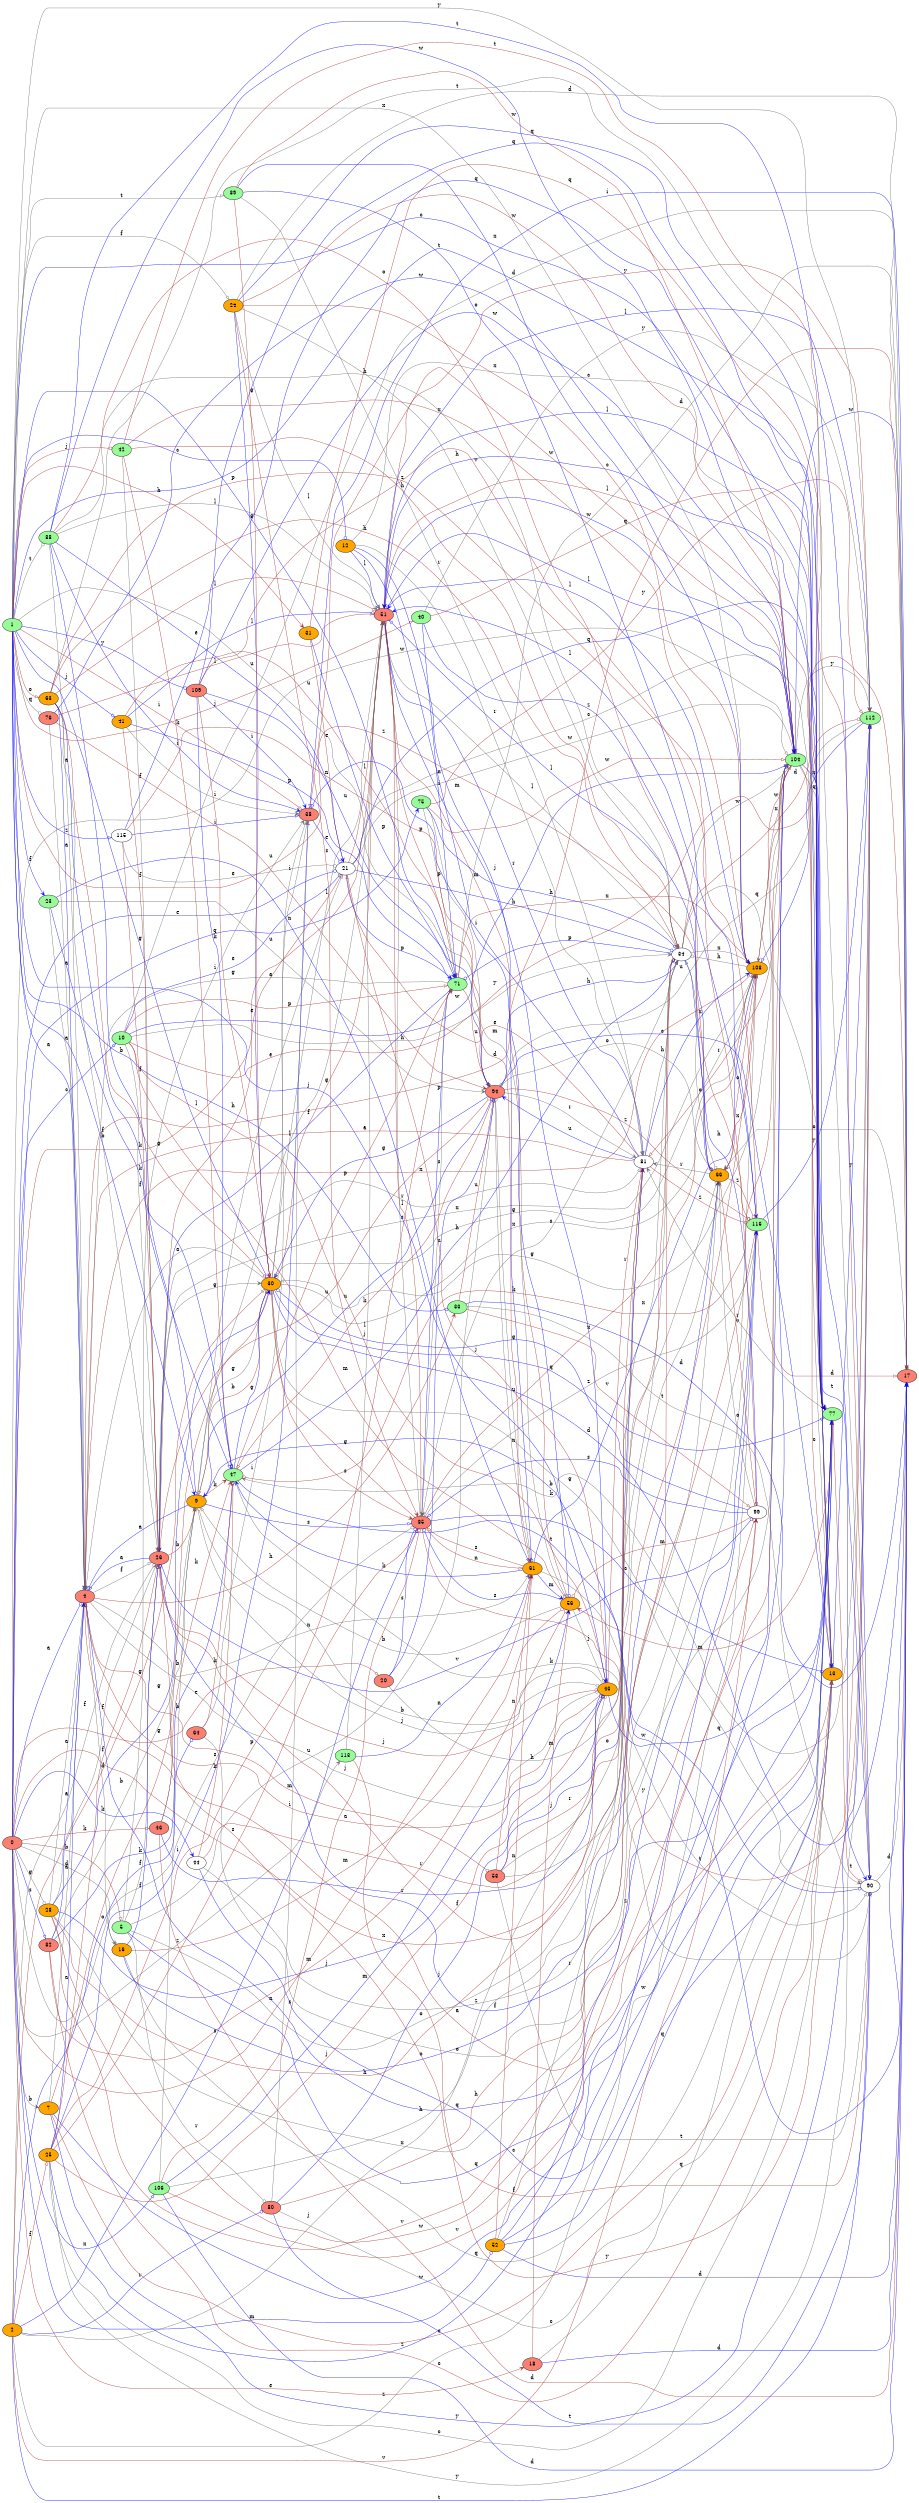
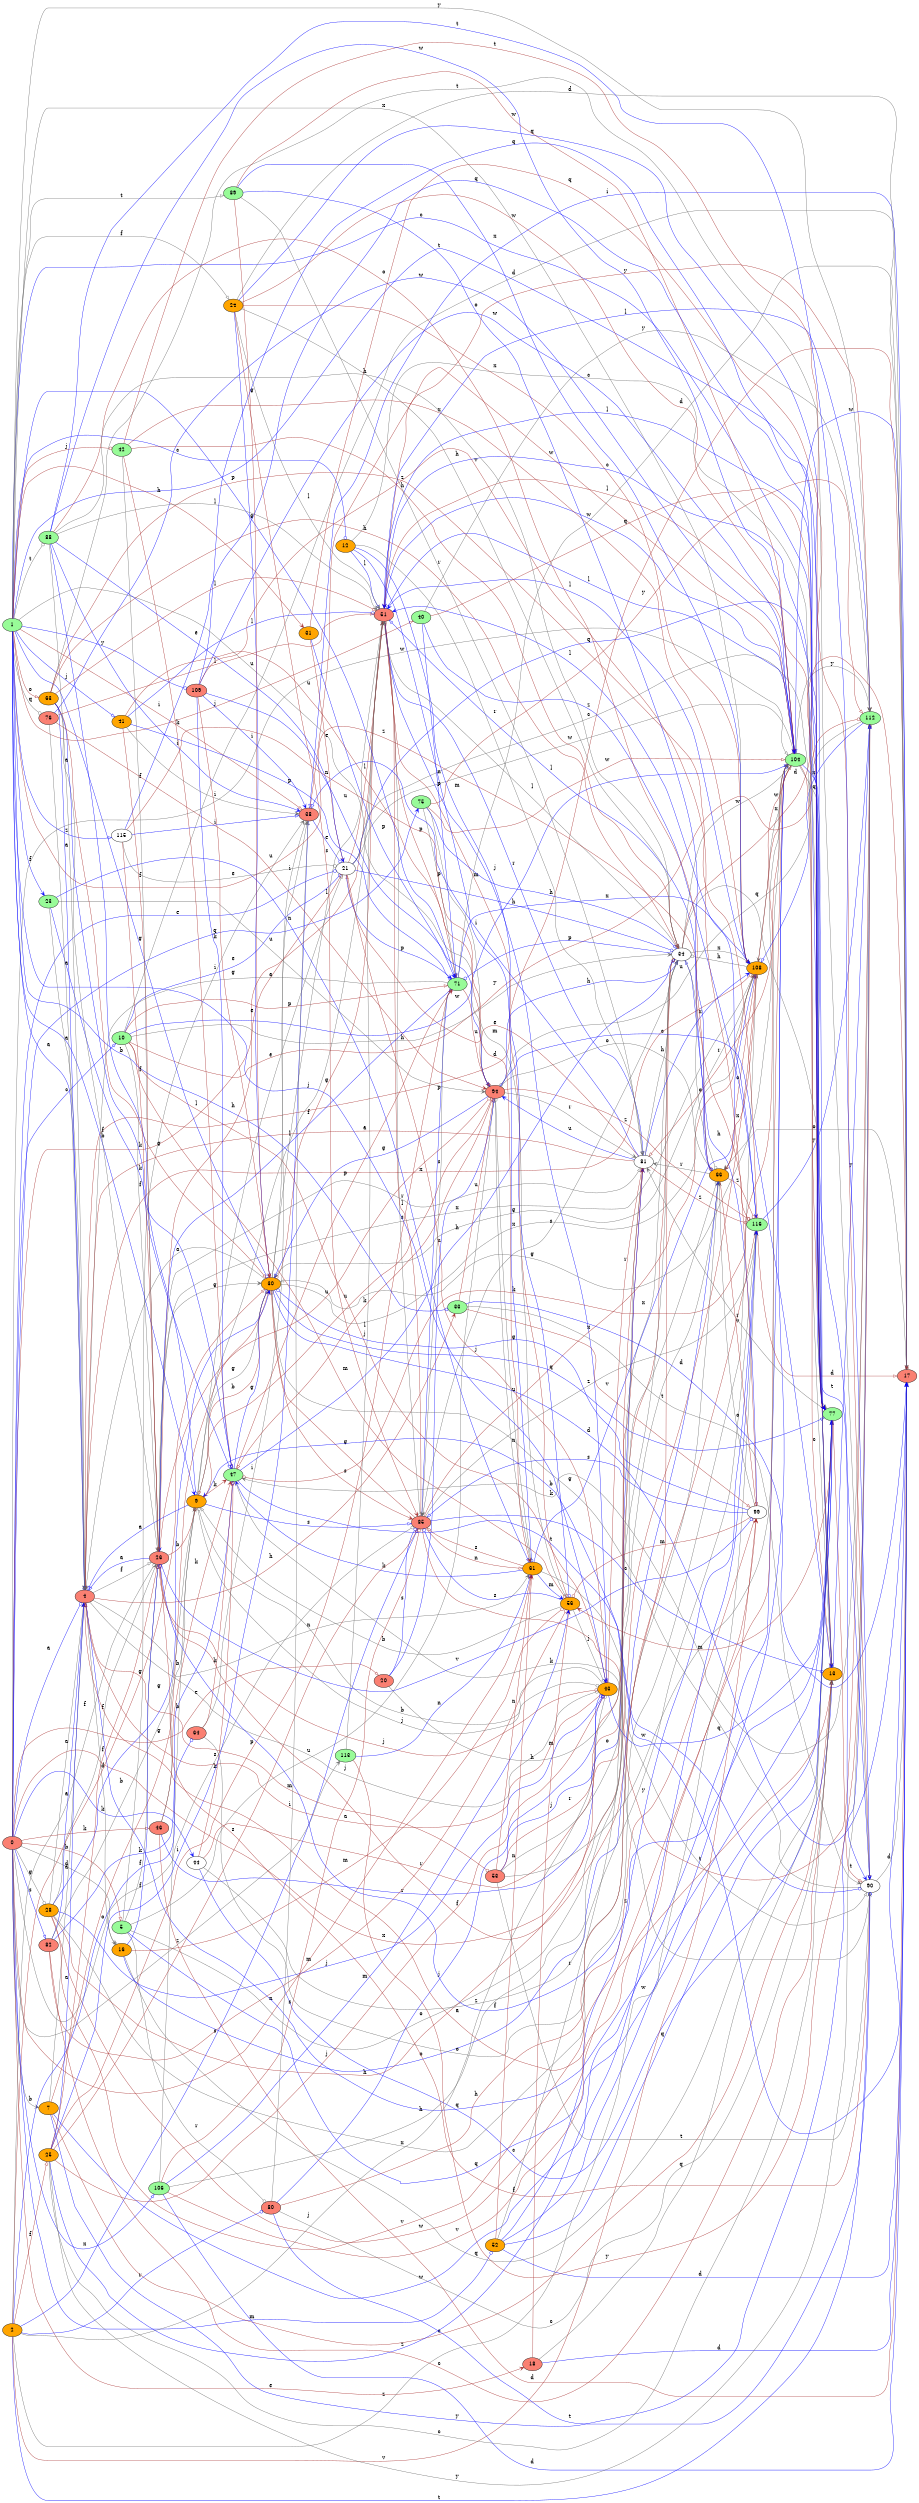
(439, 784) -> (439, 784)
(592, 900) -> (592, 900)
(339, 1316) -> (339, 1316)
